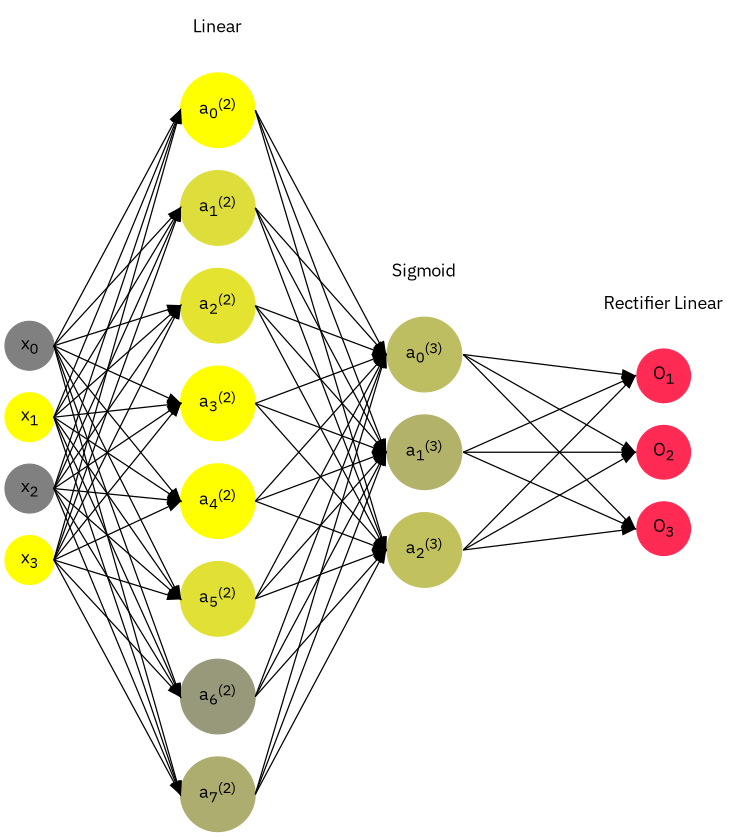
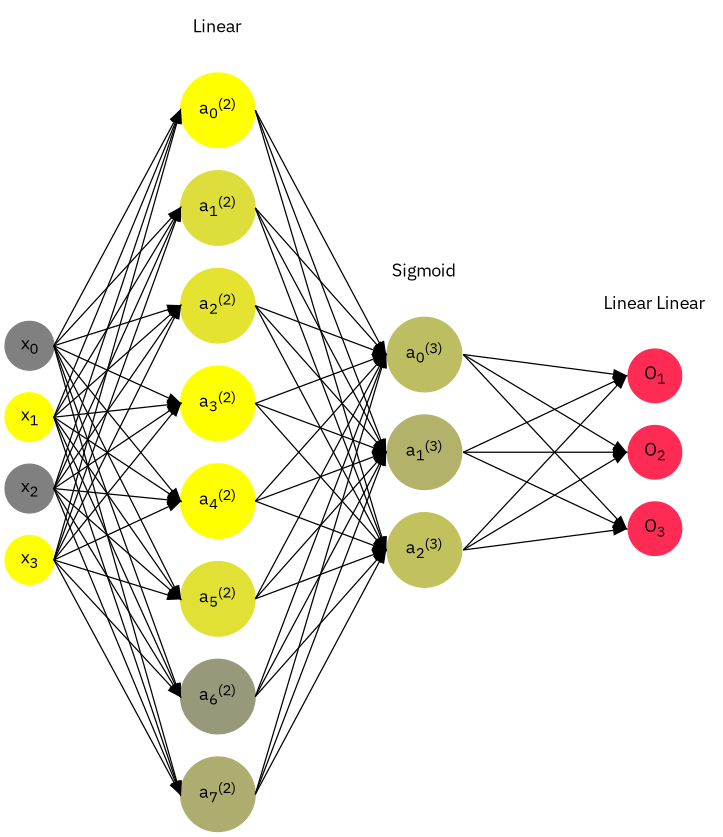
(664, 304) -> (655, 304)
